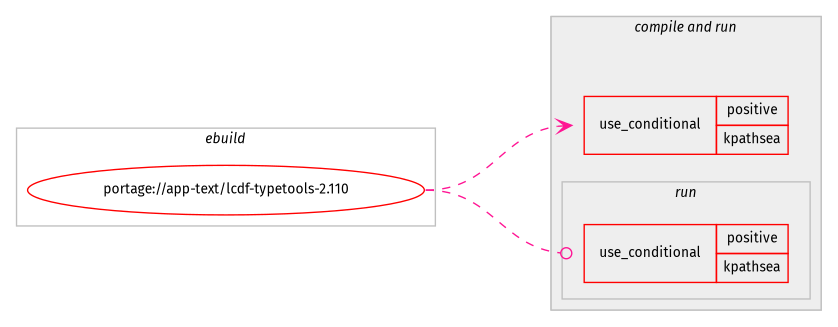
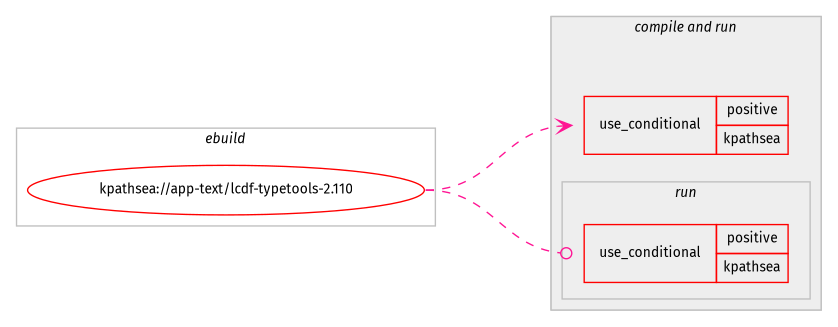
(226, 190) -> (226, 190)
